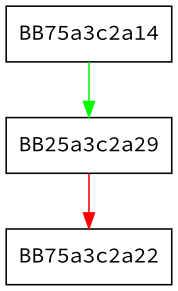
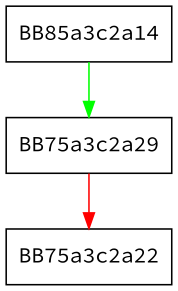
(89, 34) -> (89, 34)
(89, 145) -> (89, 145)
